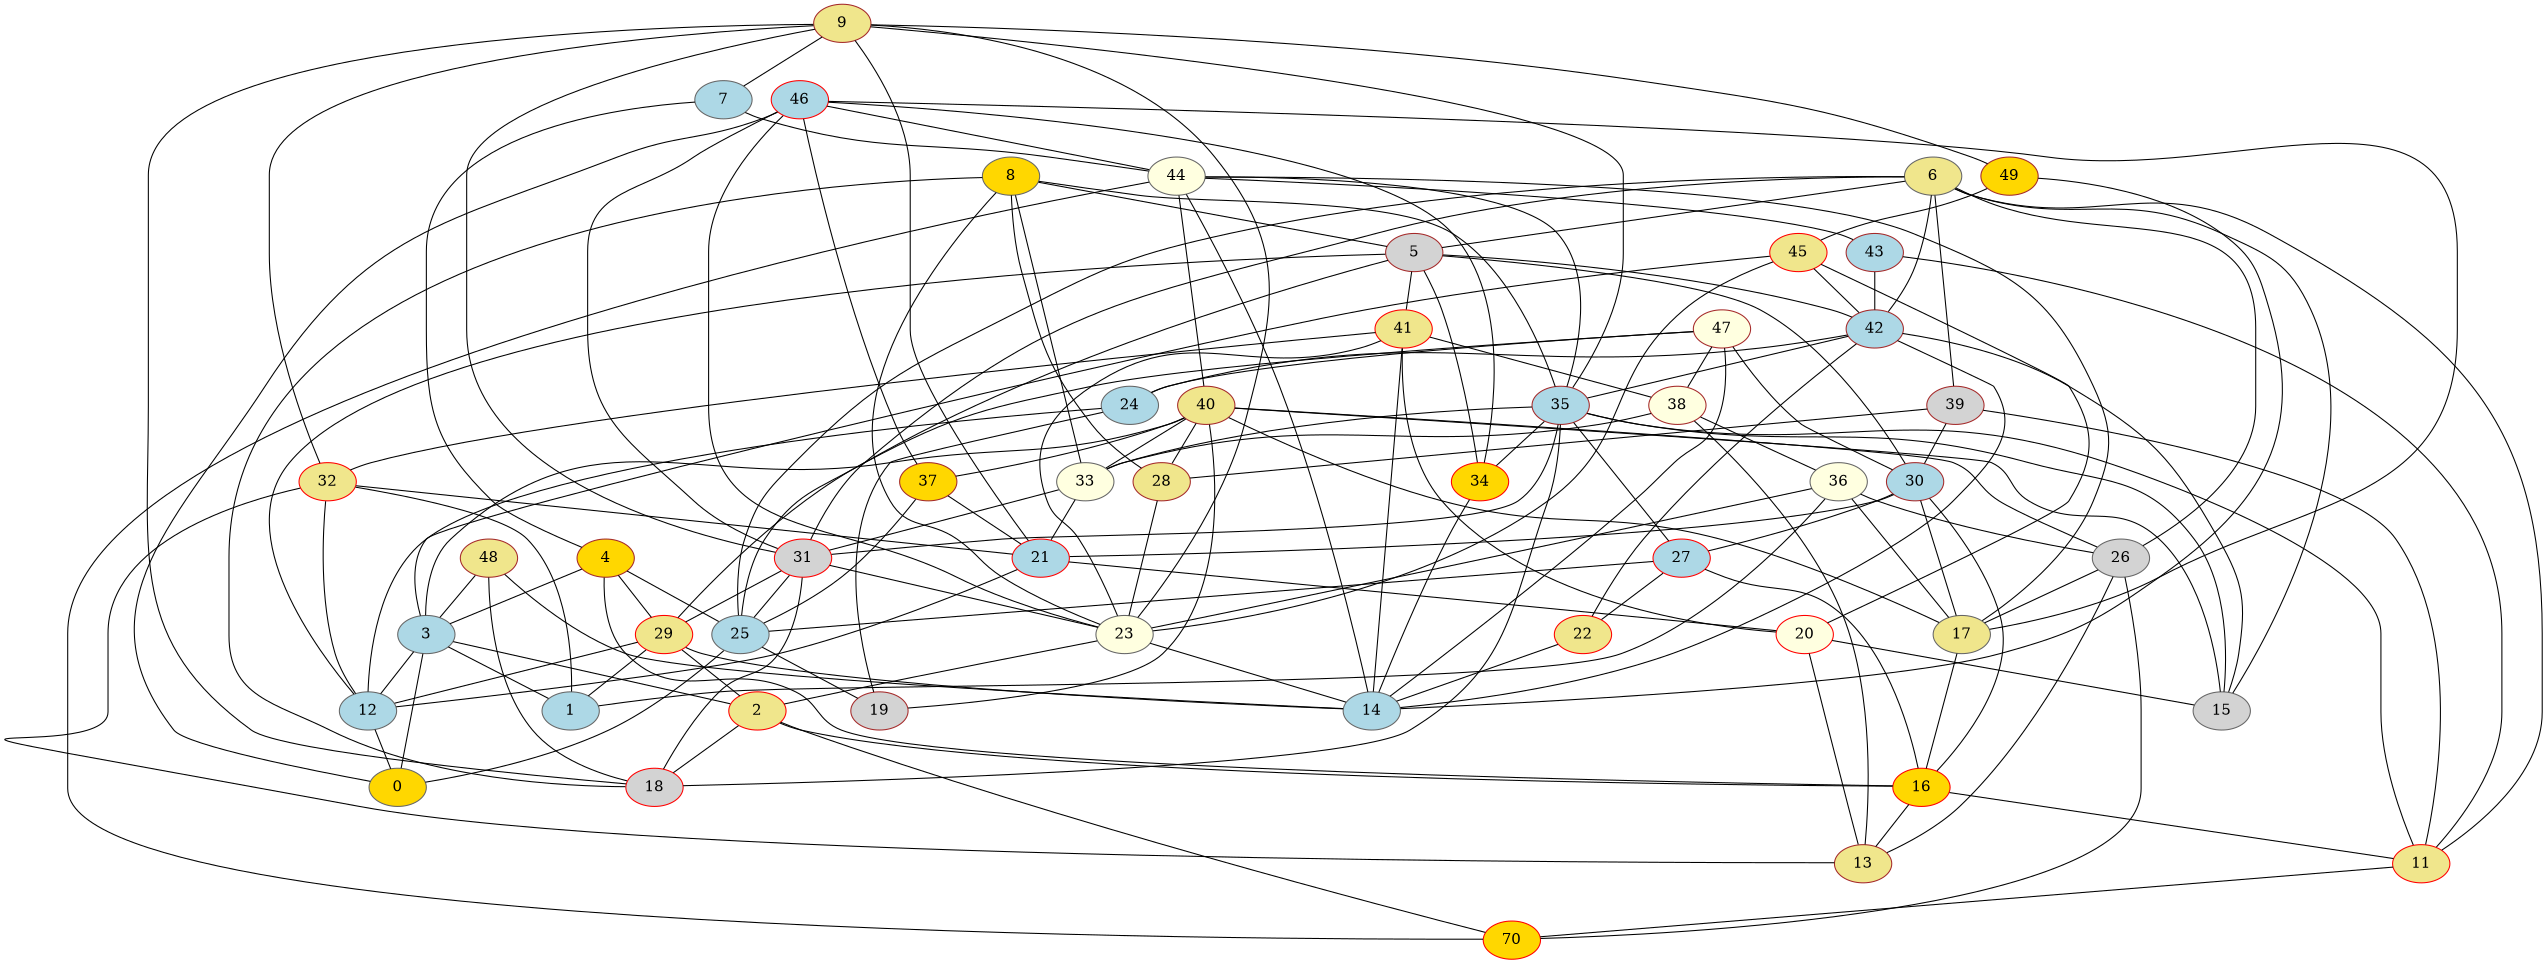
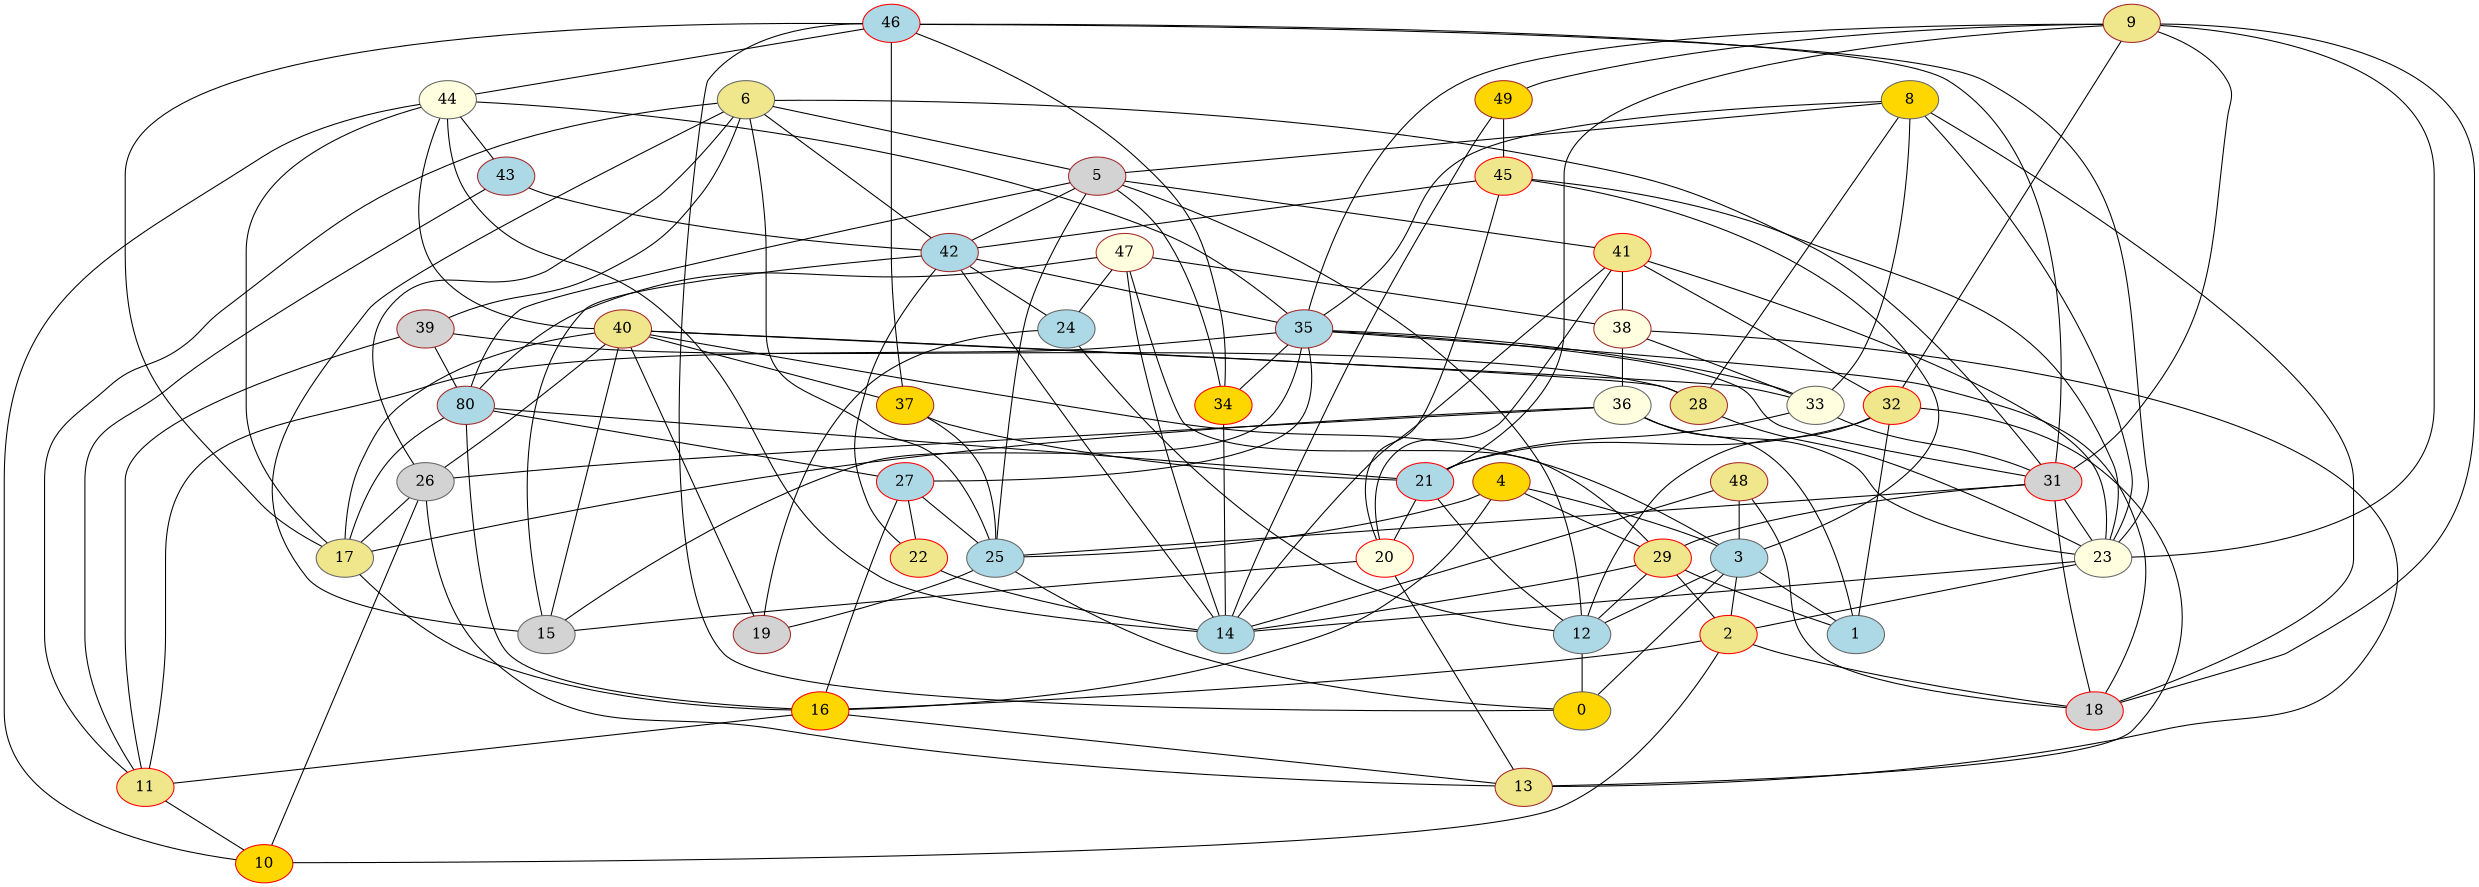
(723, 100) -> none
(1915, 482) -> (466, 405)
(1512, 940) -> (264, 864)
